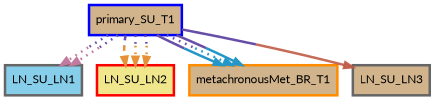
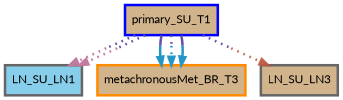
(264, 46) -> (232, 48)
(135, 80) -> none
(263, 80) -> (171, 80)
